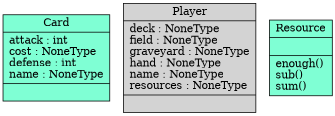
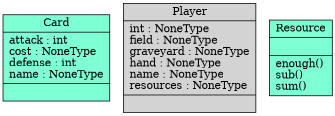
(174, 29) -> (170, 29)
